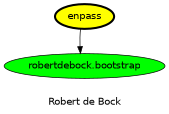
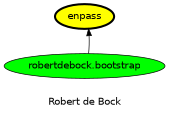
(80, 38) -> (89, 45)
